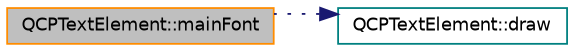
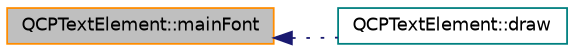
(297, 14) -> (315, 38)
